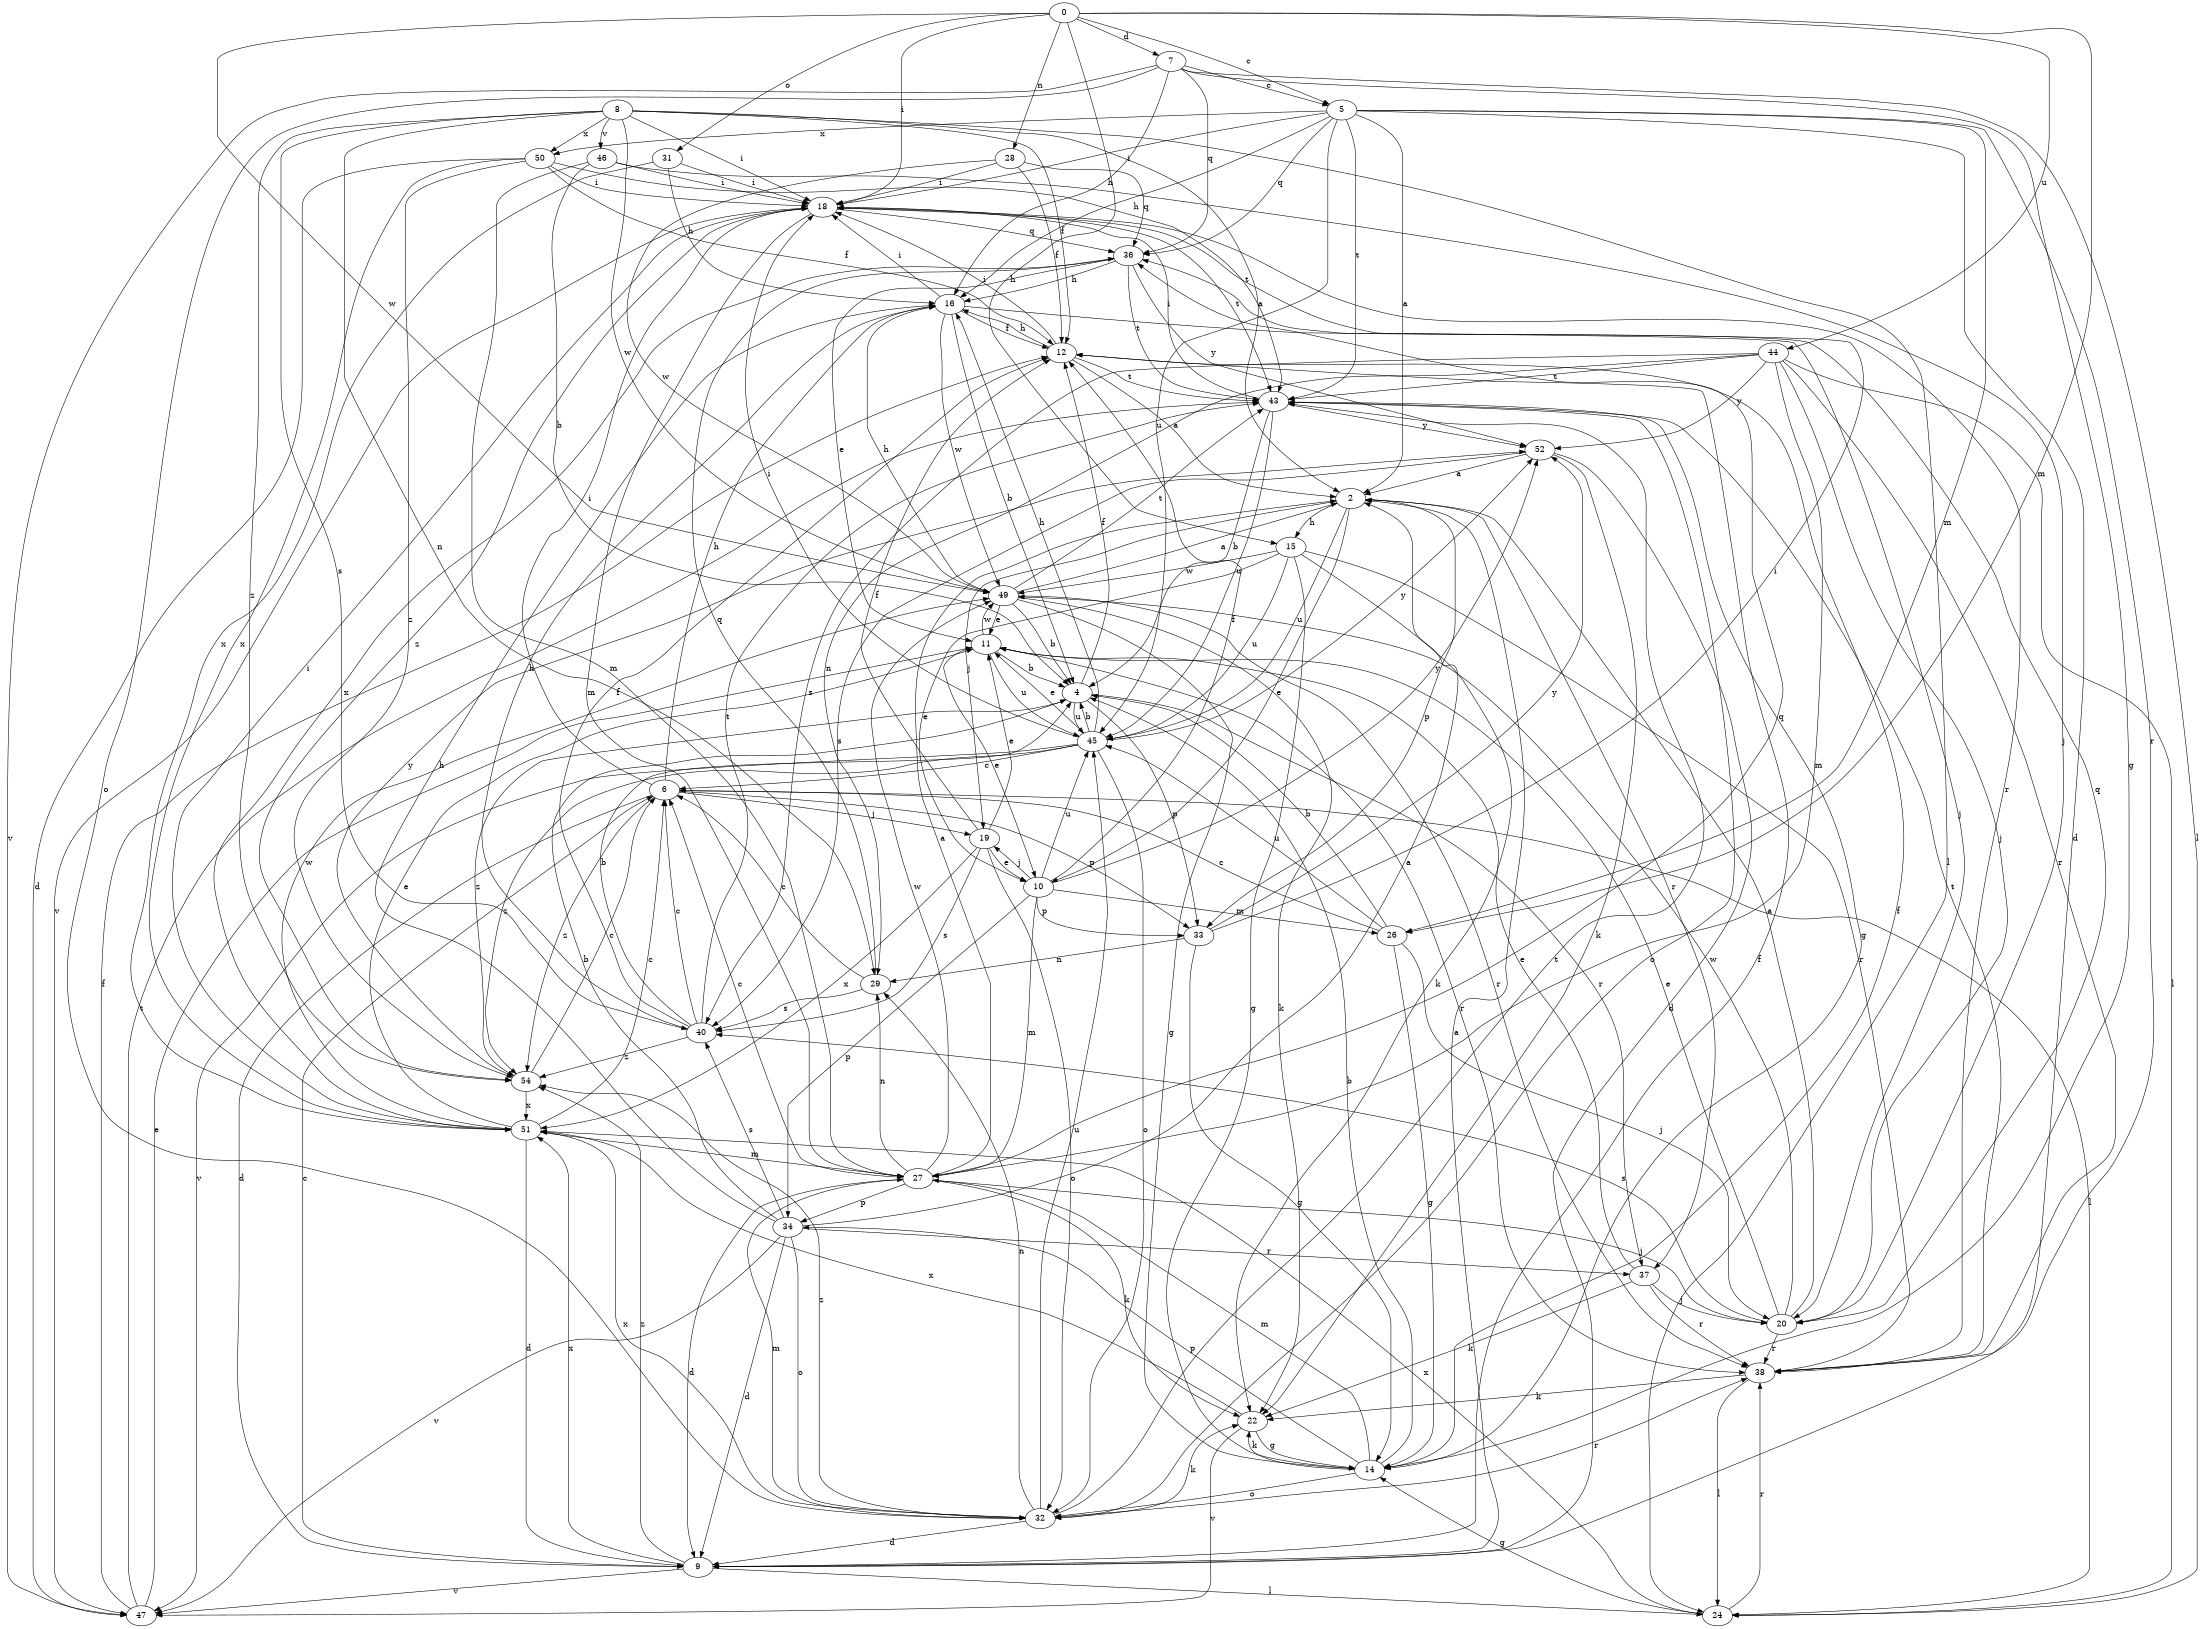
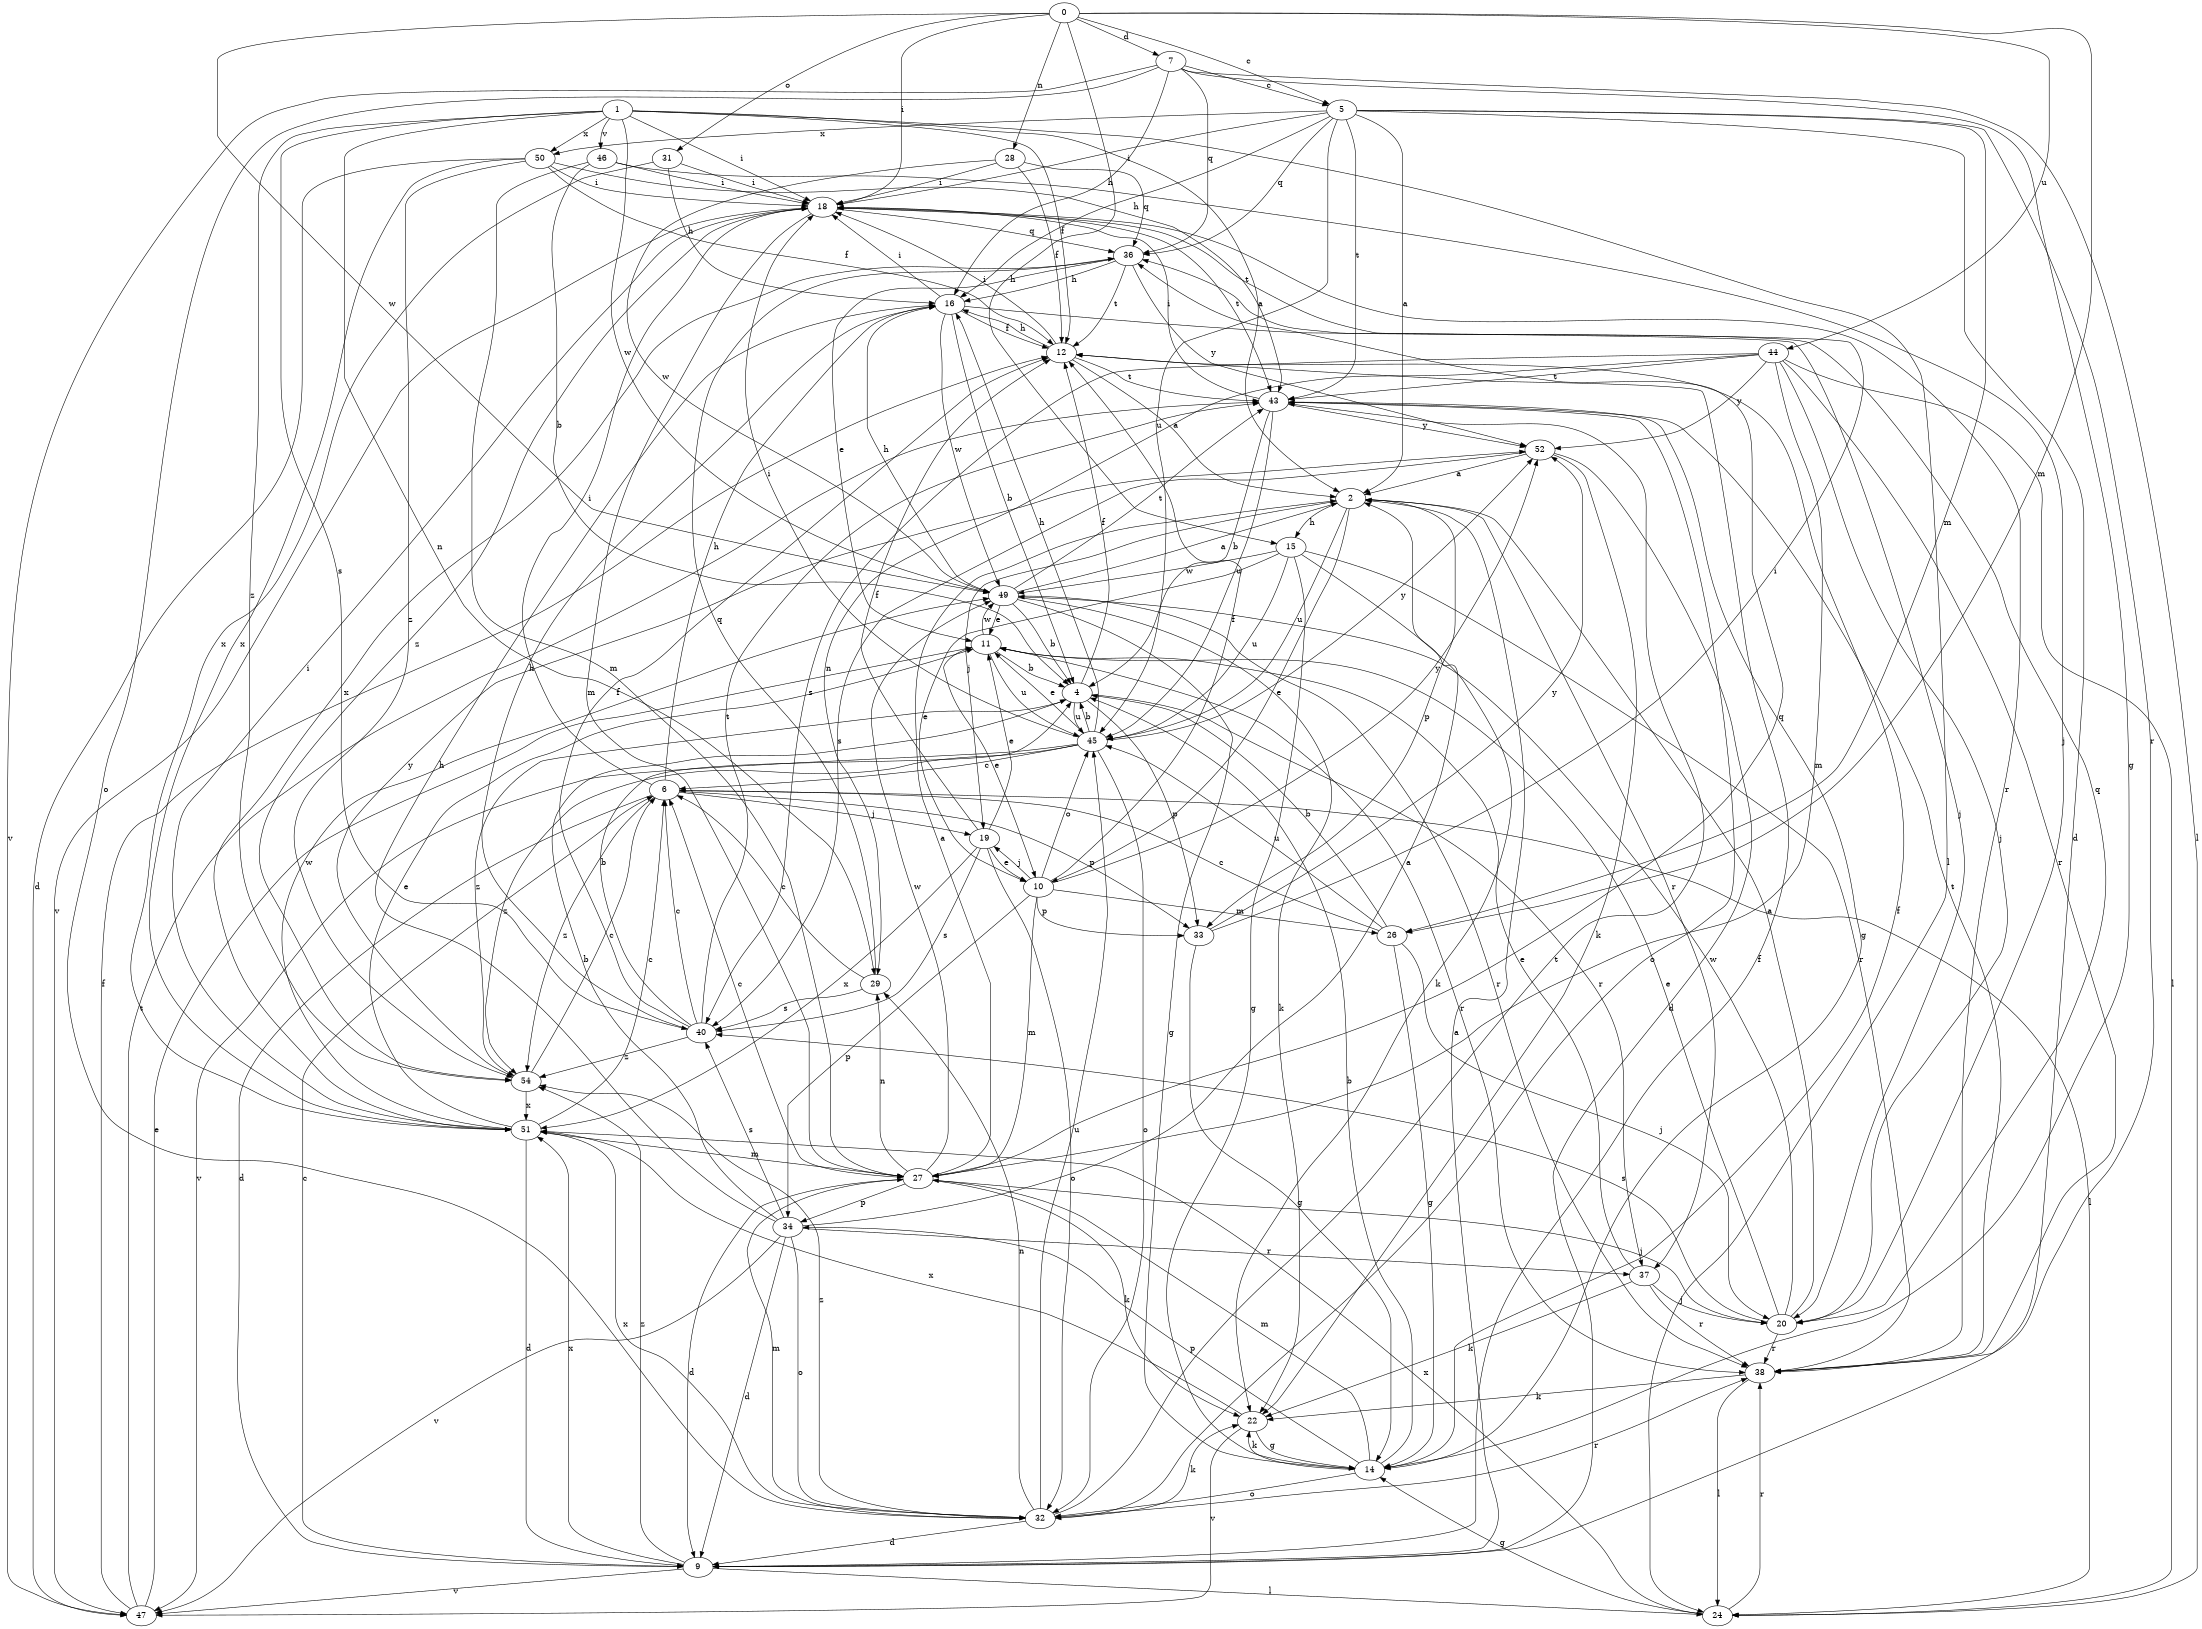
(618, 110) -> (618, 110)
(1146, 354) -> (1107, 308)
(1068, 814) -> (1068, 814)
(1047, 959) -> none
